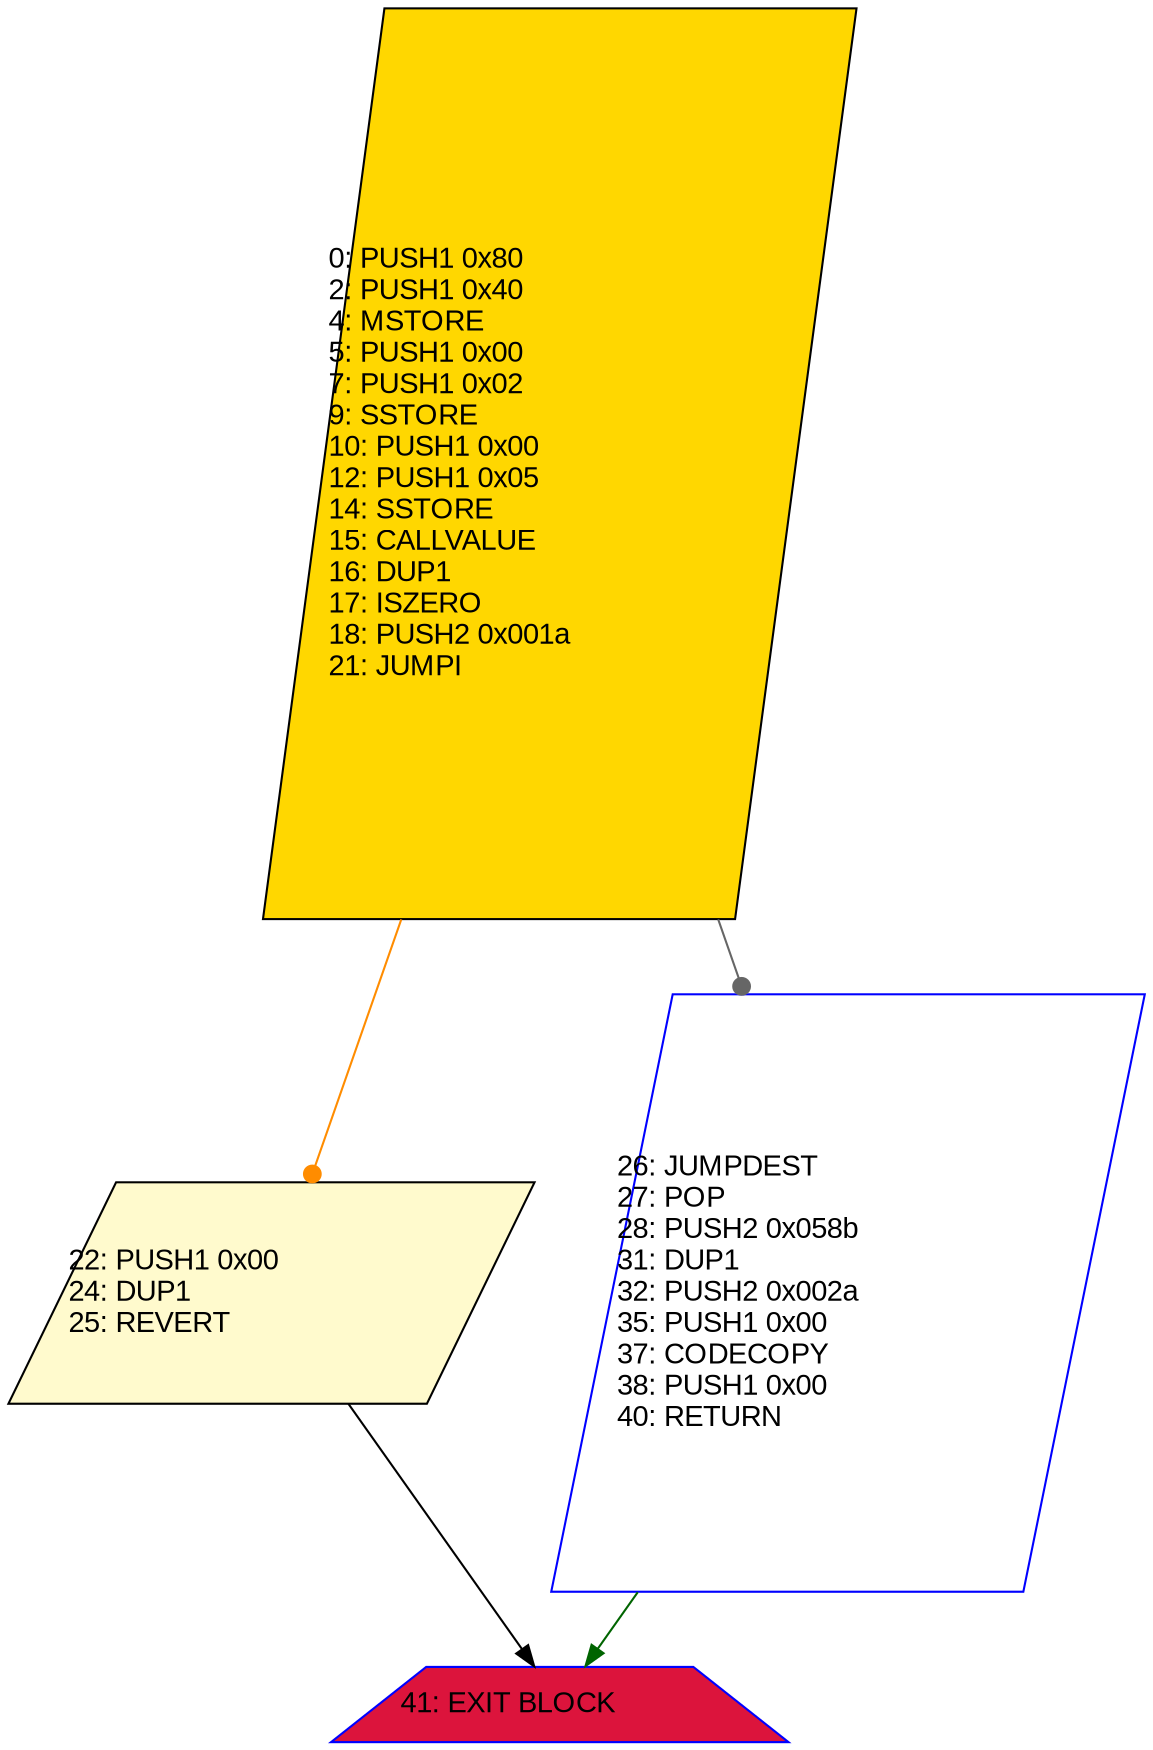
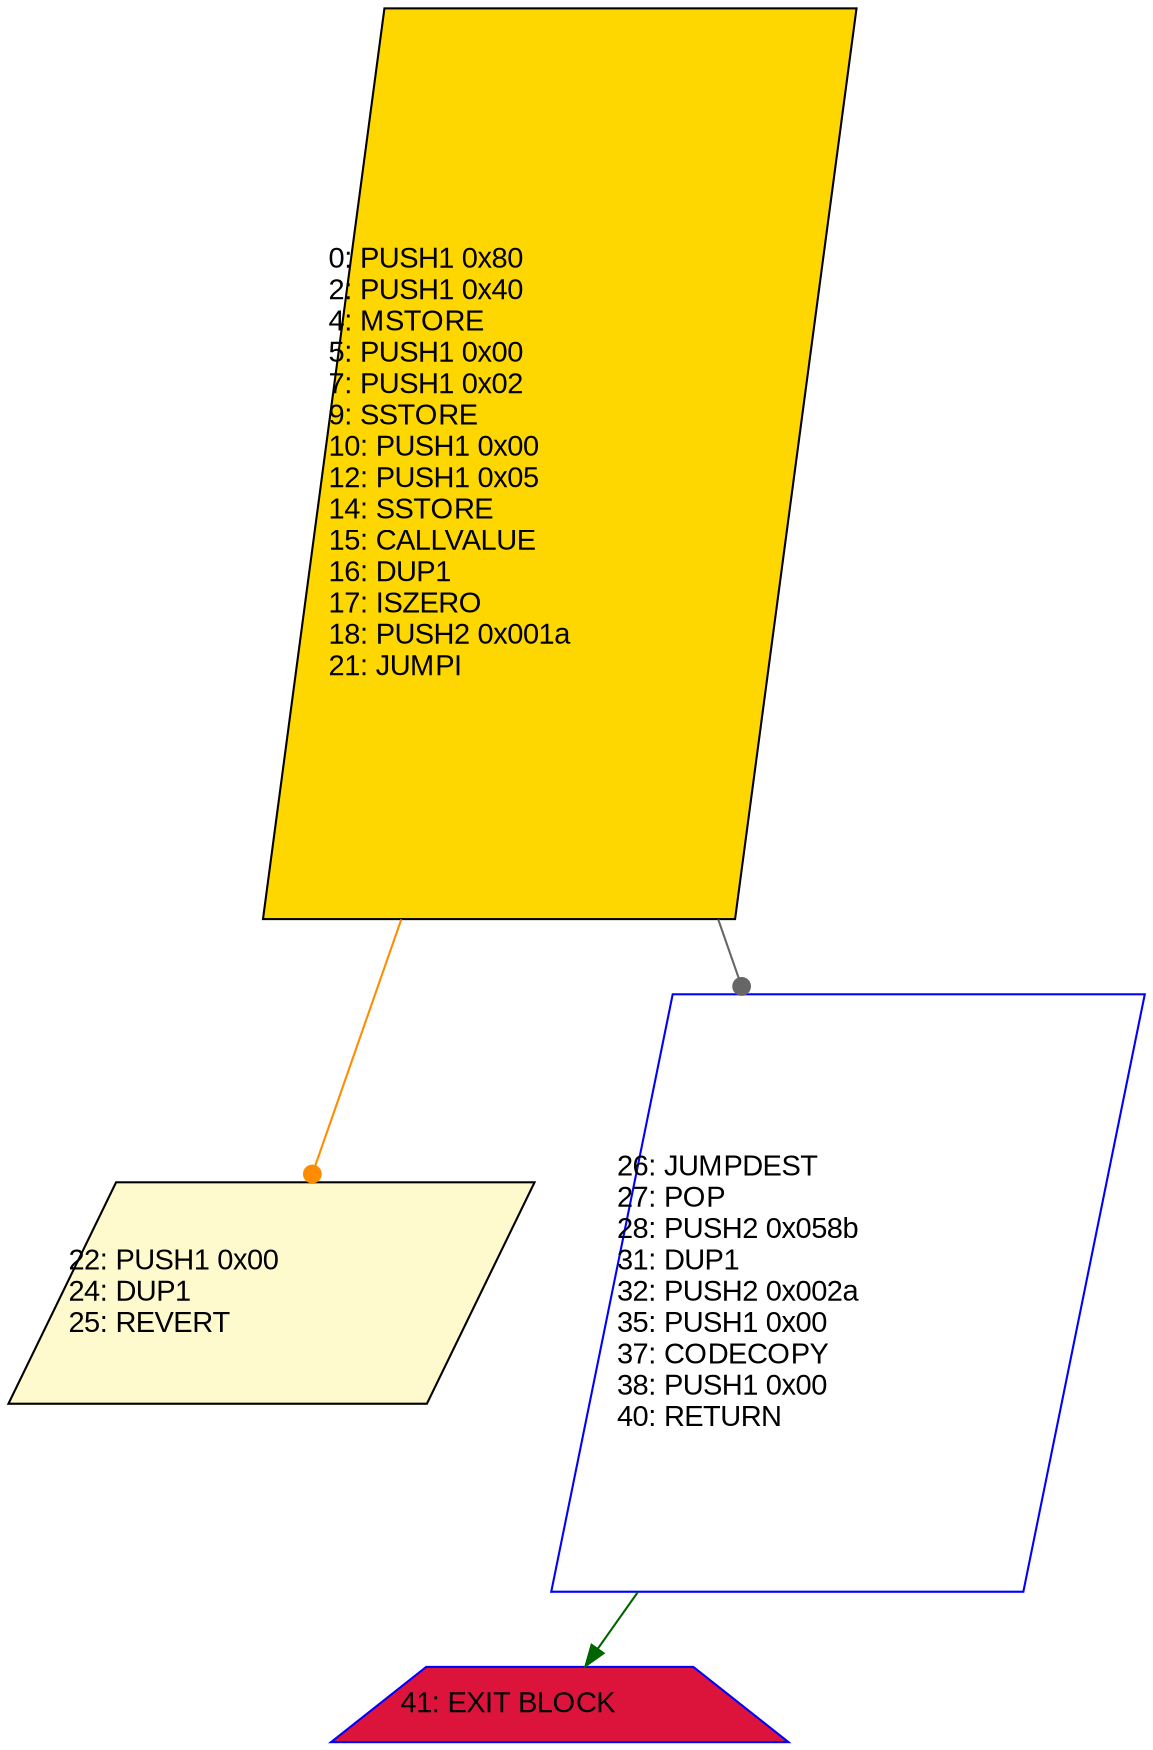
(435, 1527) -> none
